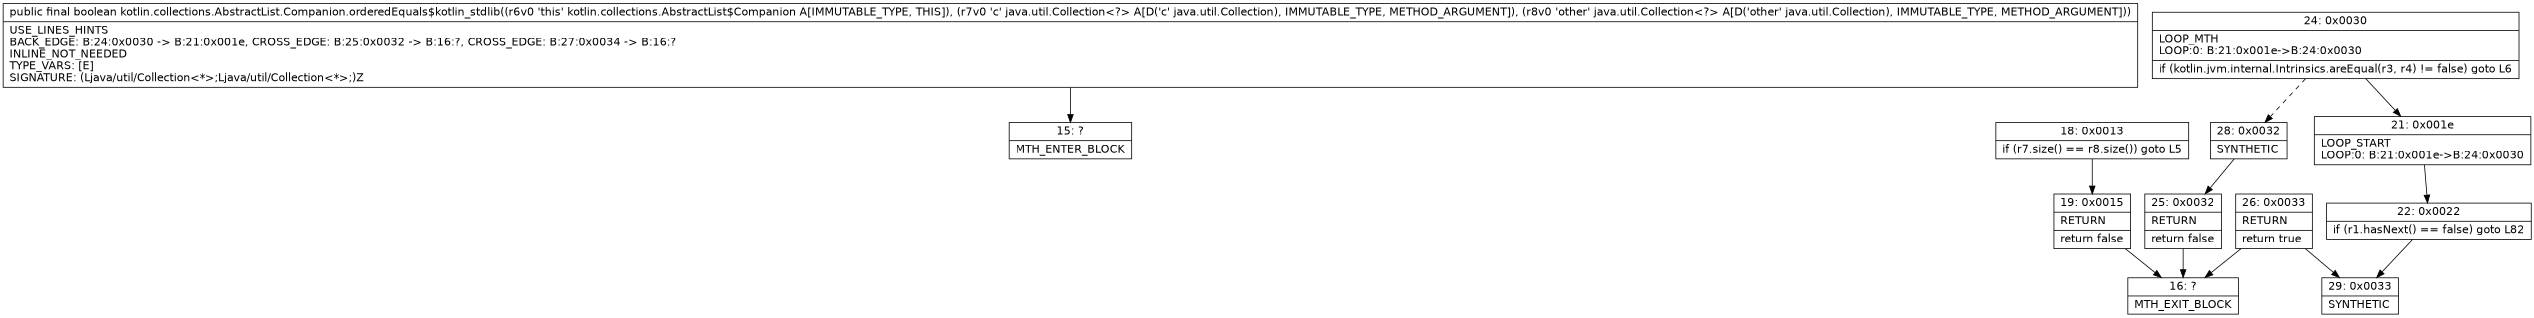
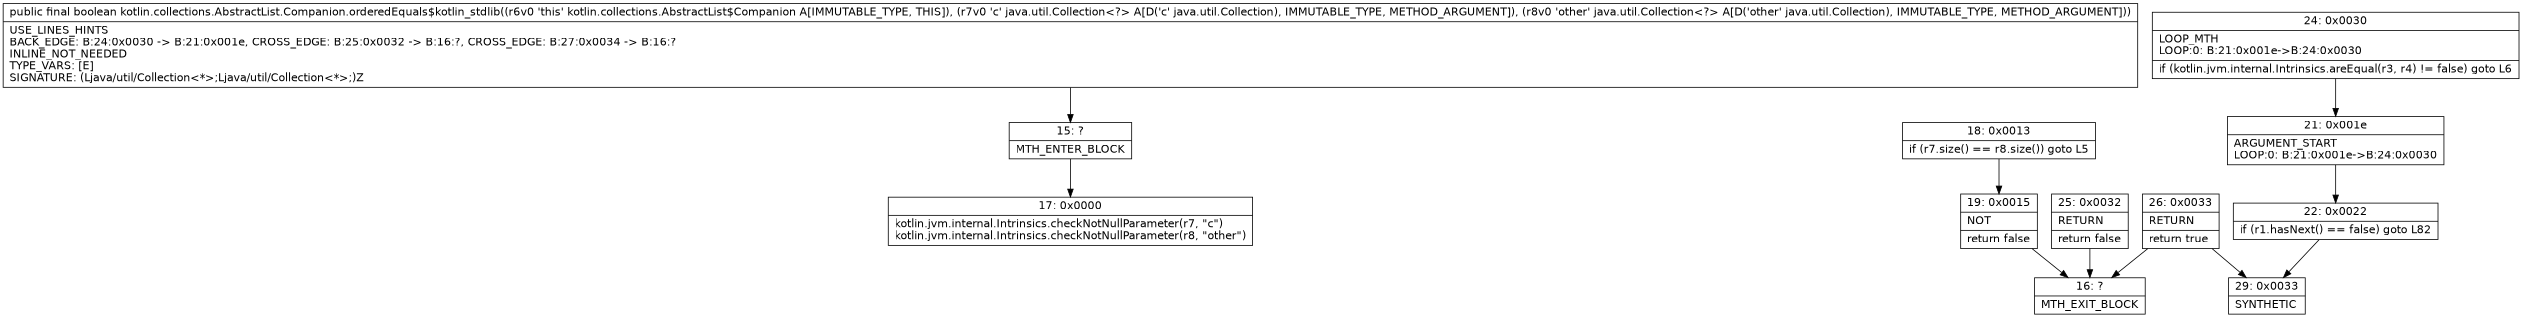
(2249, 141) -> none
(2356, 143) -> (2285, 143)
none -> (1070, 221)
(2083, 221) -> (1979, 221)
